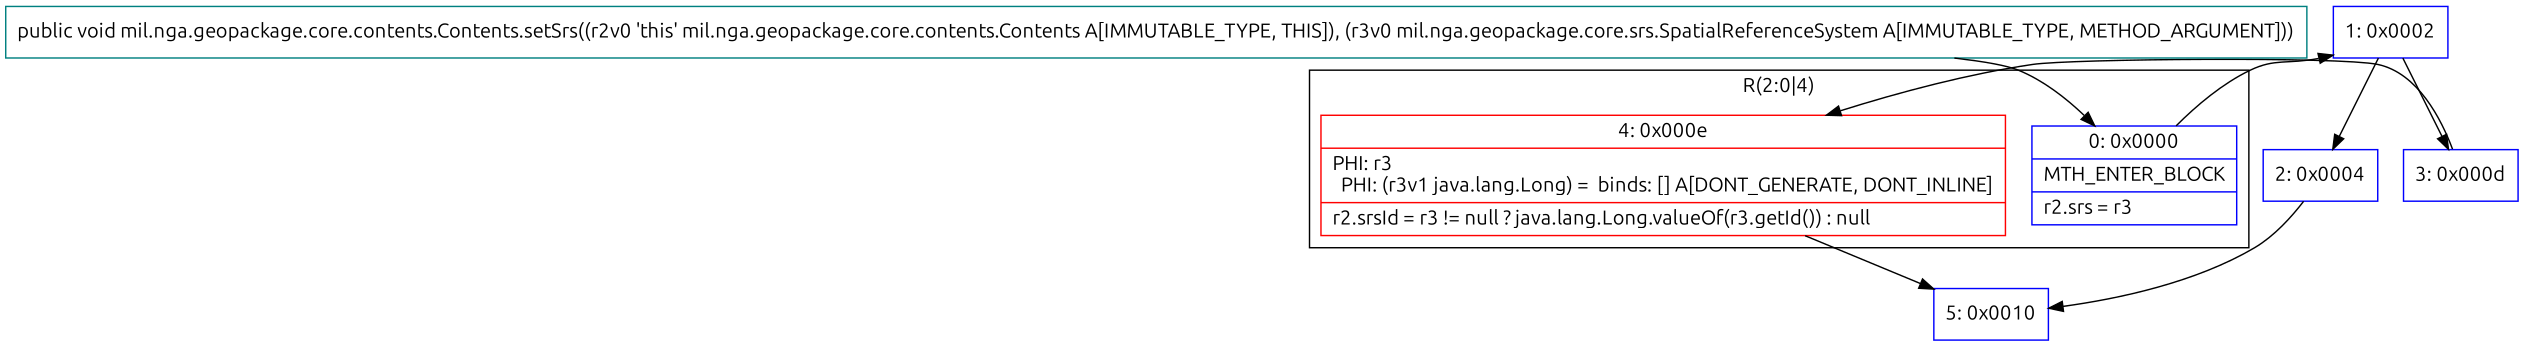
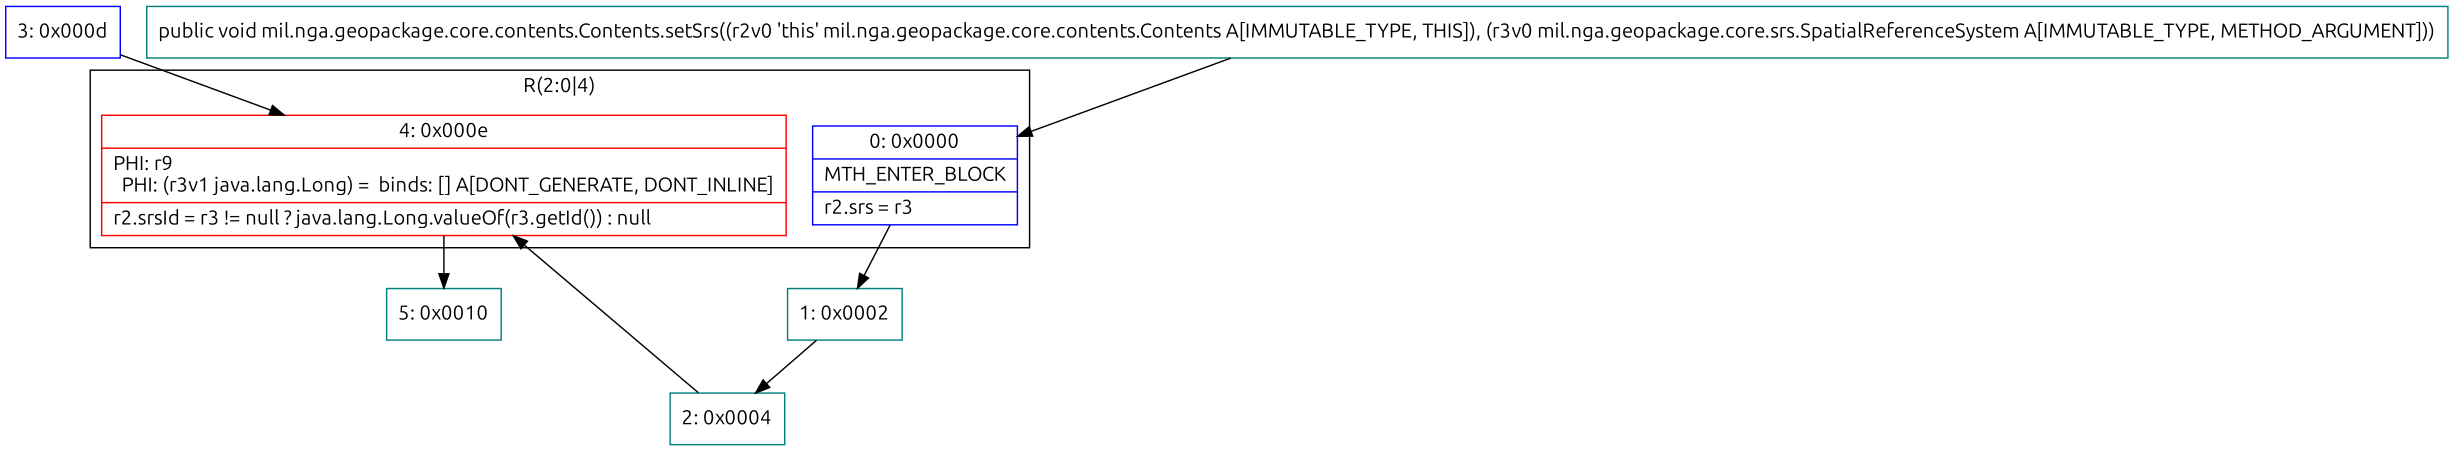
(2391, 32) -> (845, 314)
(2422, 97) -> none
(1365, 164) -> (146, 164)
(2320, 175) -> (727, 419)
(2194, 275) -> (611, 319)
(1991, 314) -> (444, 314)
